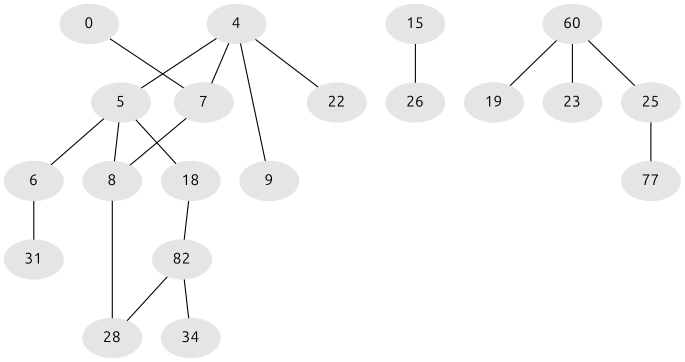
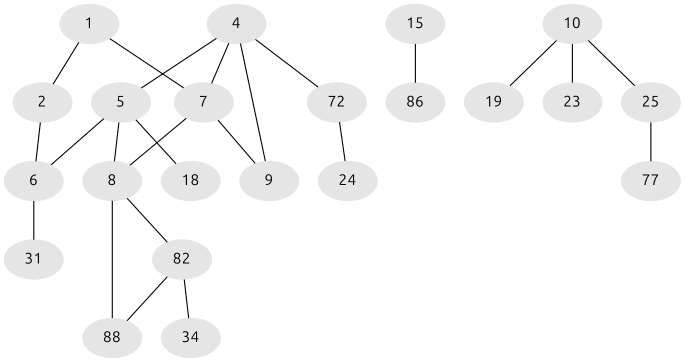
(89, 24) -> (89, 24)
(572, 24) -> (572, 24)
none -> (43, 102)
(337, 102) -> (337, 102)
(415, 102) -> (415, 102)
none -> (237, 142)
none -> (348, 181)
(186, 220) -> (147, 220)
(112, 338) -> (112, 338)
